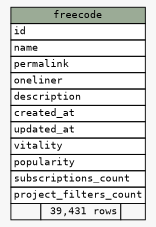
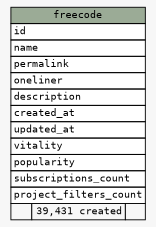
(84, 211) -> (79, 211)
